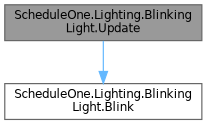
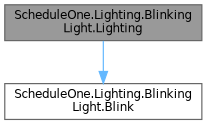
(103, 23) -> (103, 23)
